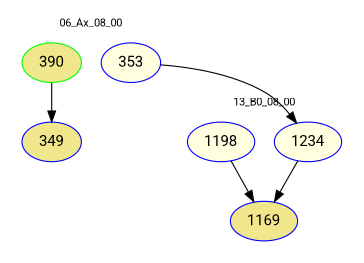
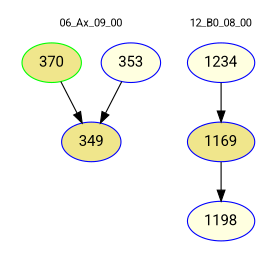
(91, 24) -> (91, 24)
(52, 63) -> (52, 63)
(230, 78) -> (114, 97)
(265, 103) -> (221, 24)
(240, 176) -> (221, 176)
